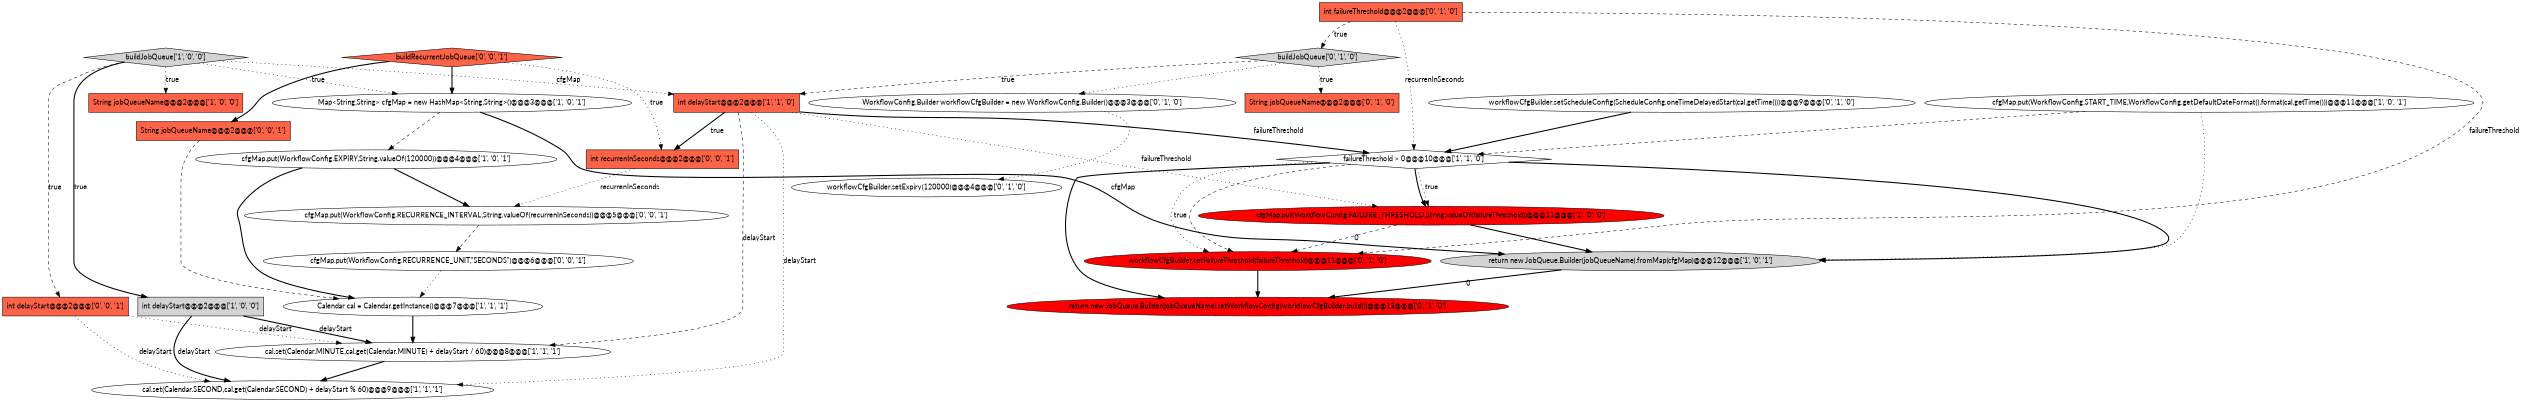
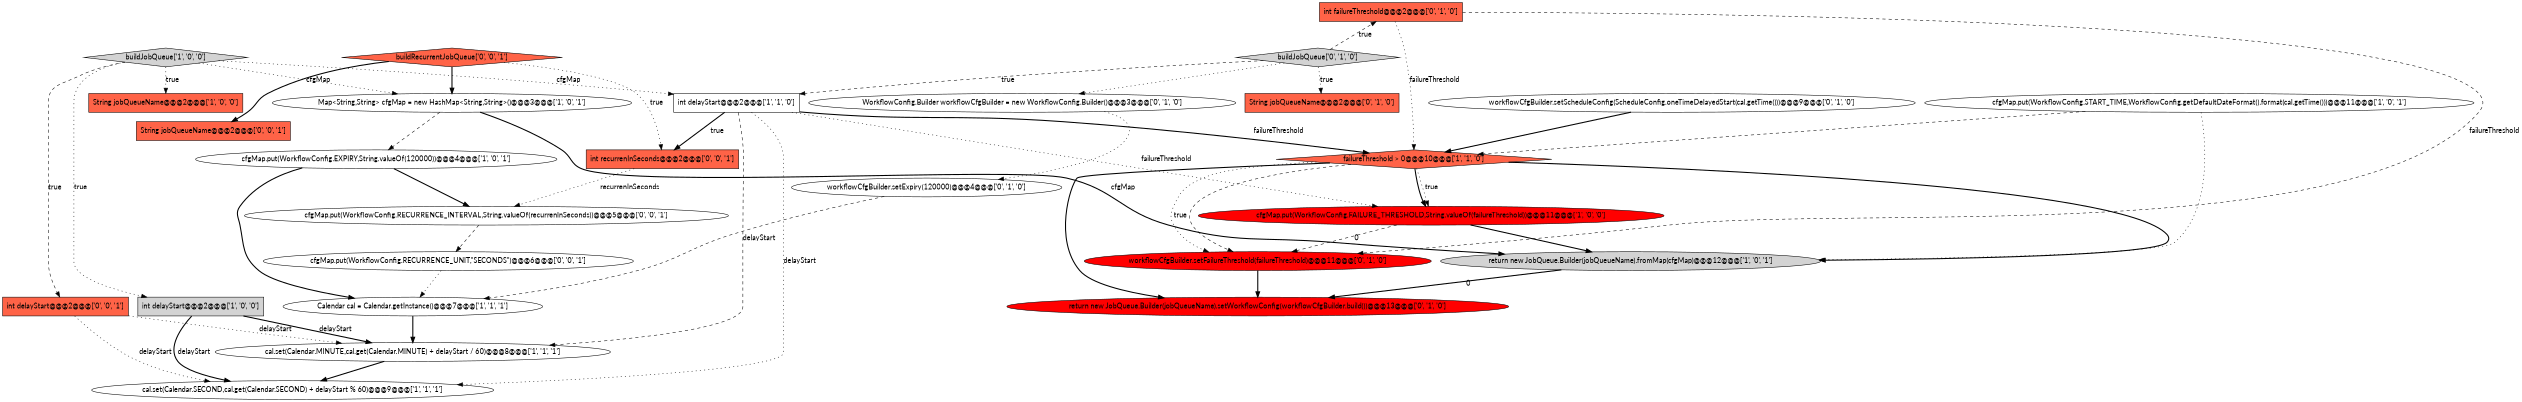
(1335, 30) -> (1351, 37)
(318, 80) -> (318, 80)
(1435, 80) -> (1435, 80)
(737, 103) -> (737, 103)
(1414, 159) -> (1414, 159)
(74, 187) -> (74, 187)
(193, 272) -> (688, 252)
